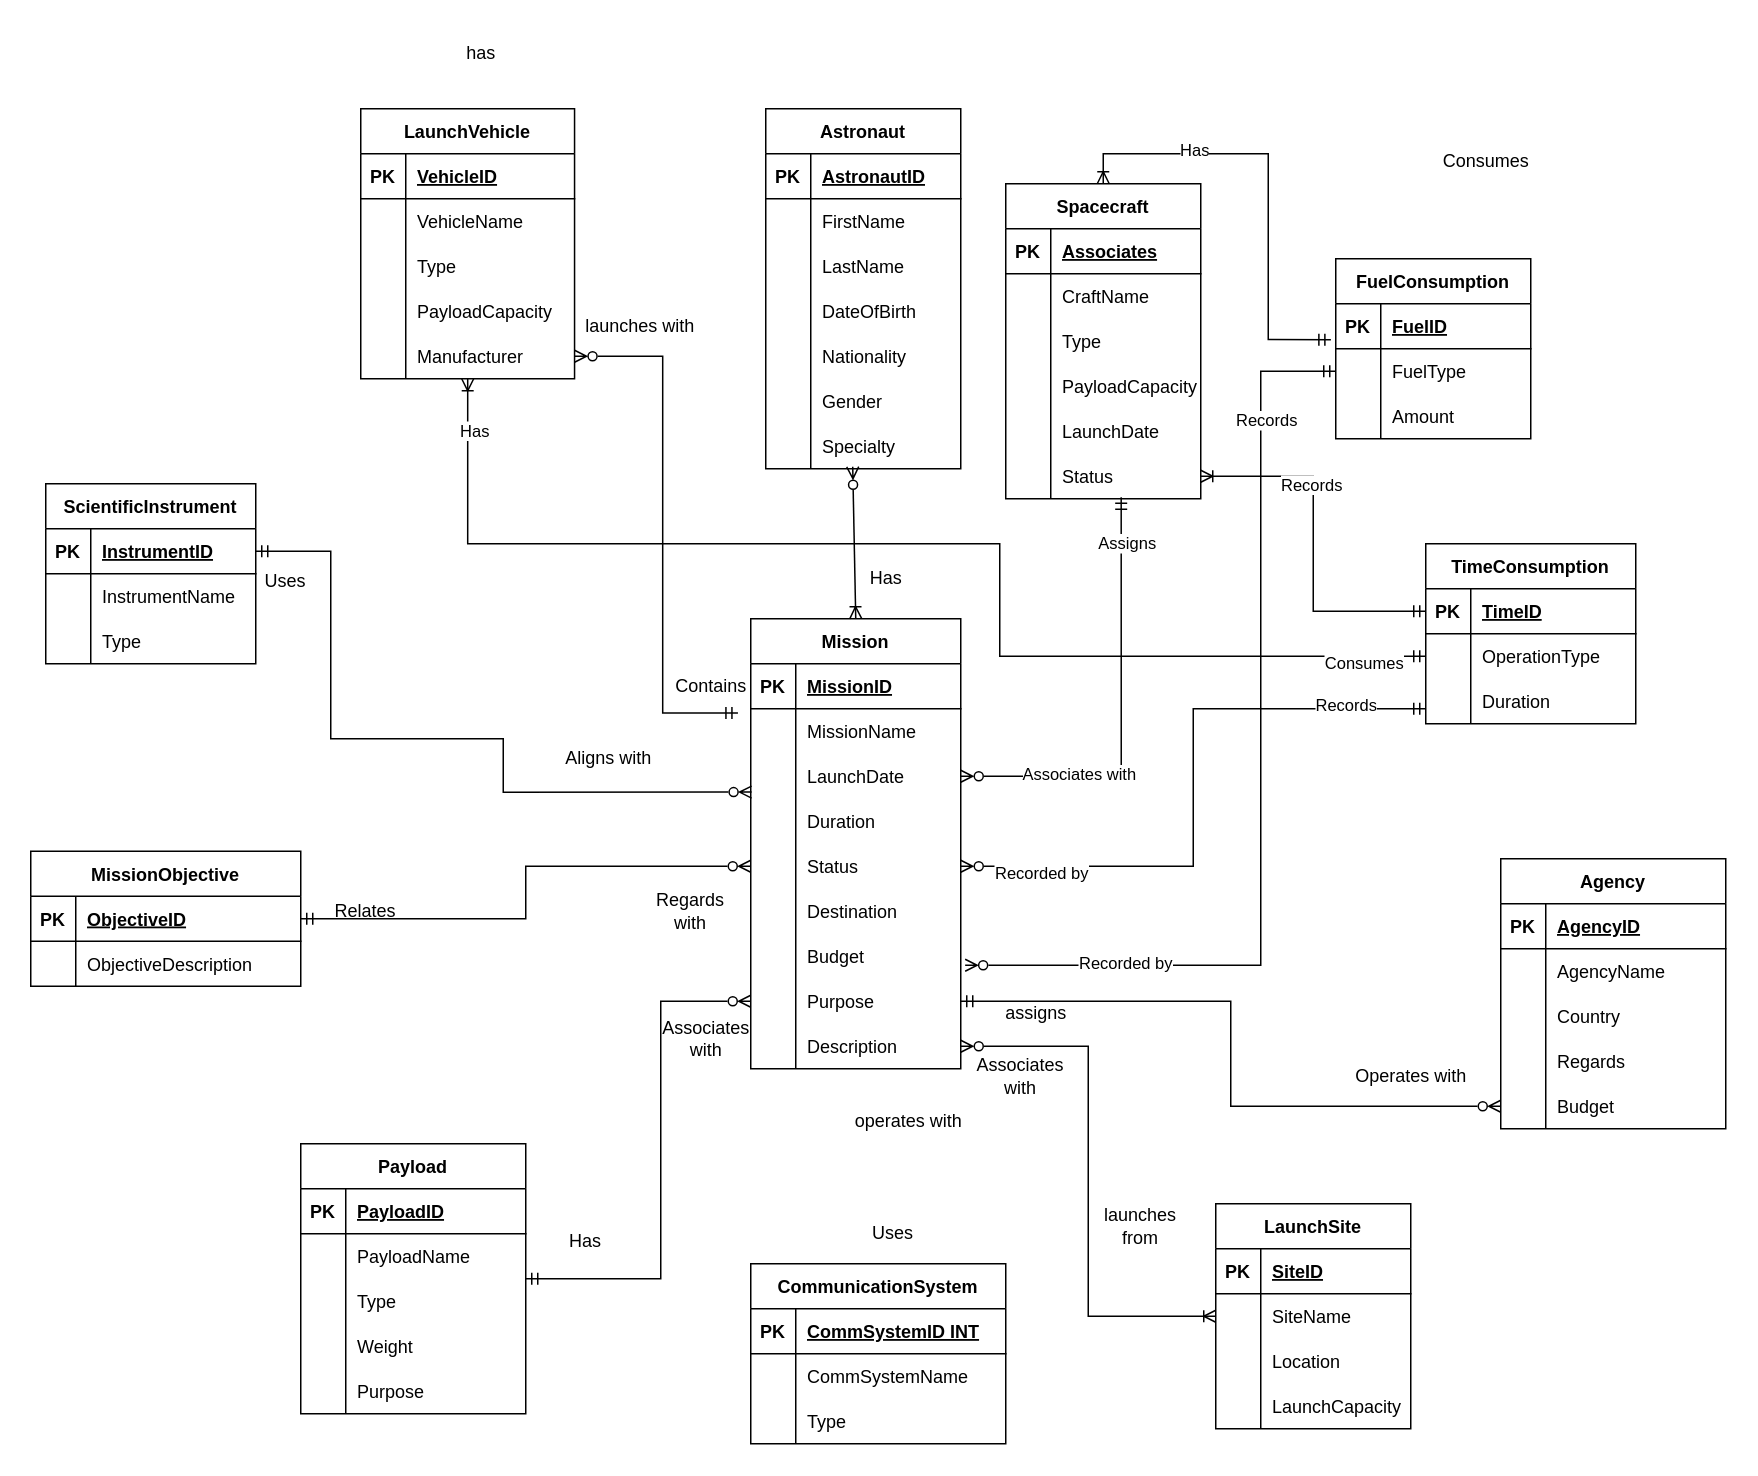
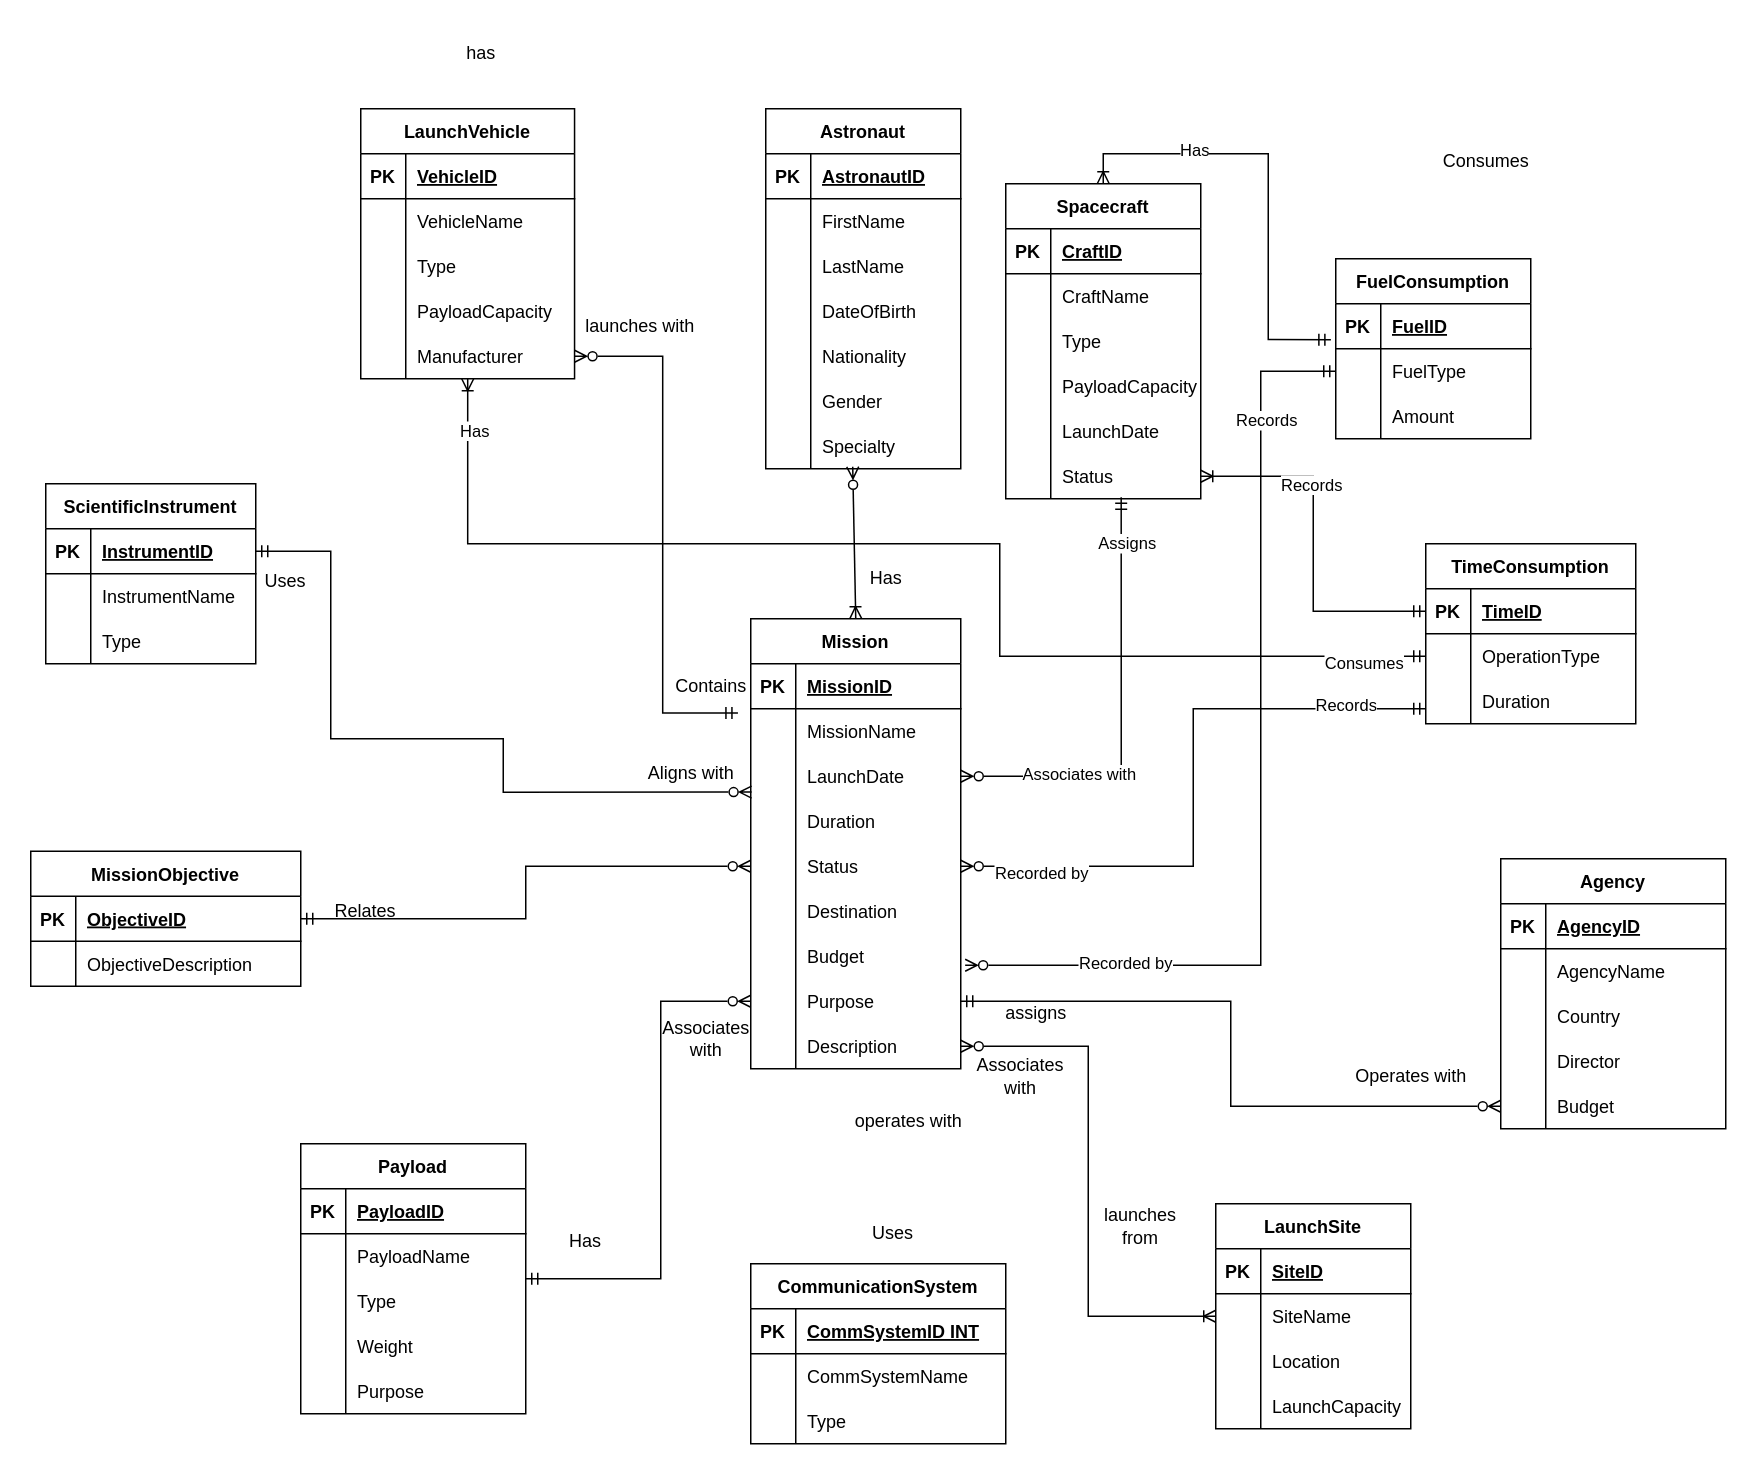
(1110, 252) -> (1097, 252)
(608, 758) -> (691, 773)
(691, 911) -> none
(1592, 1062) -> (1595, 1062)
